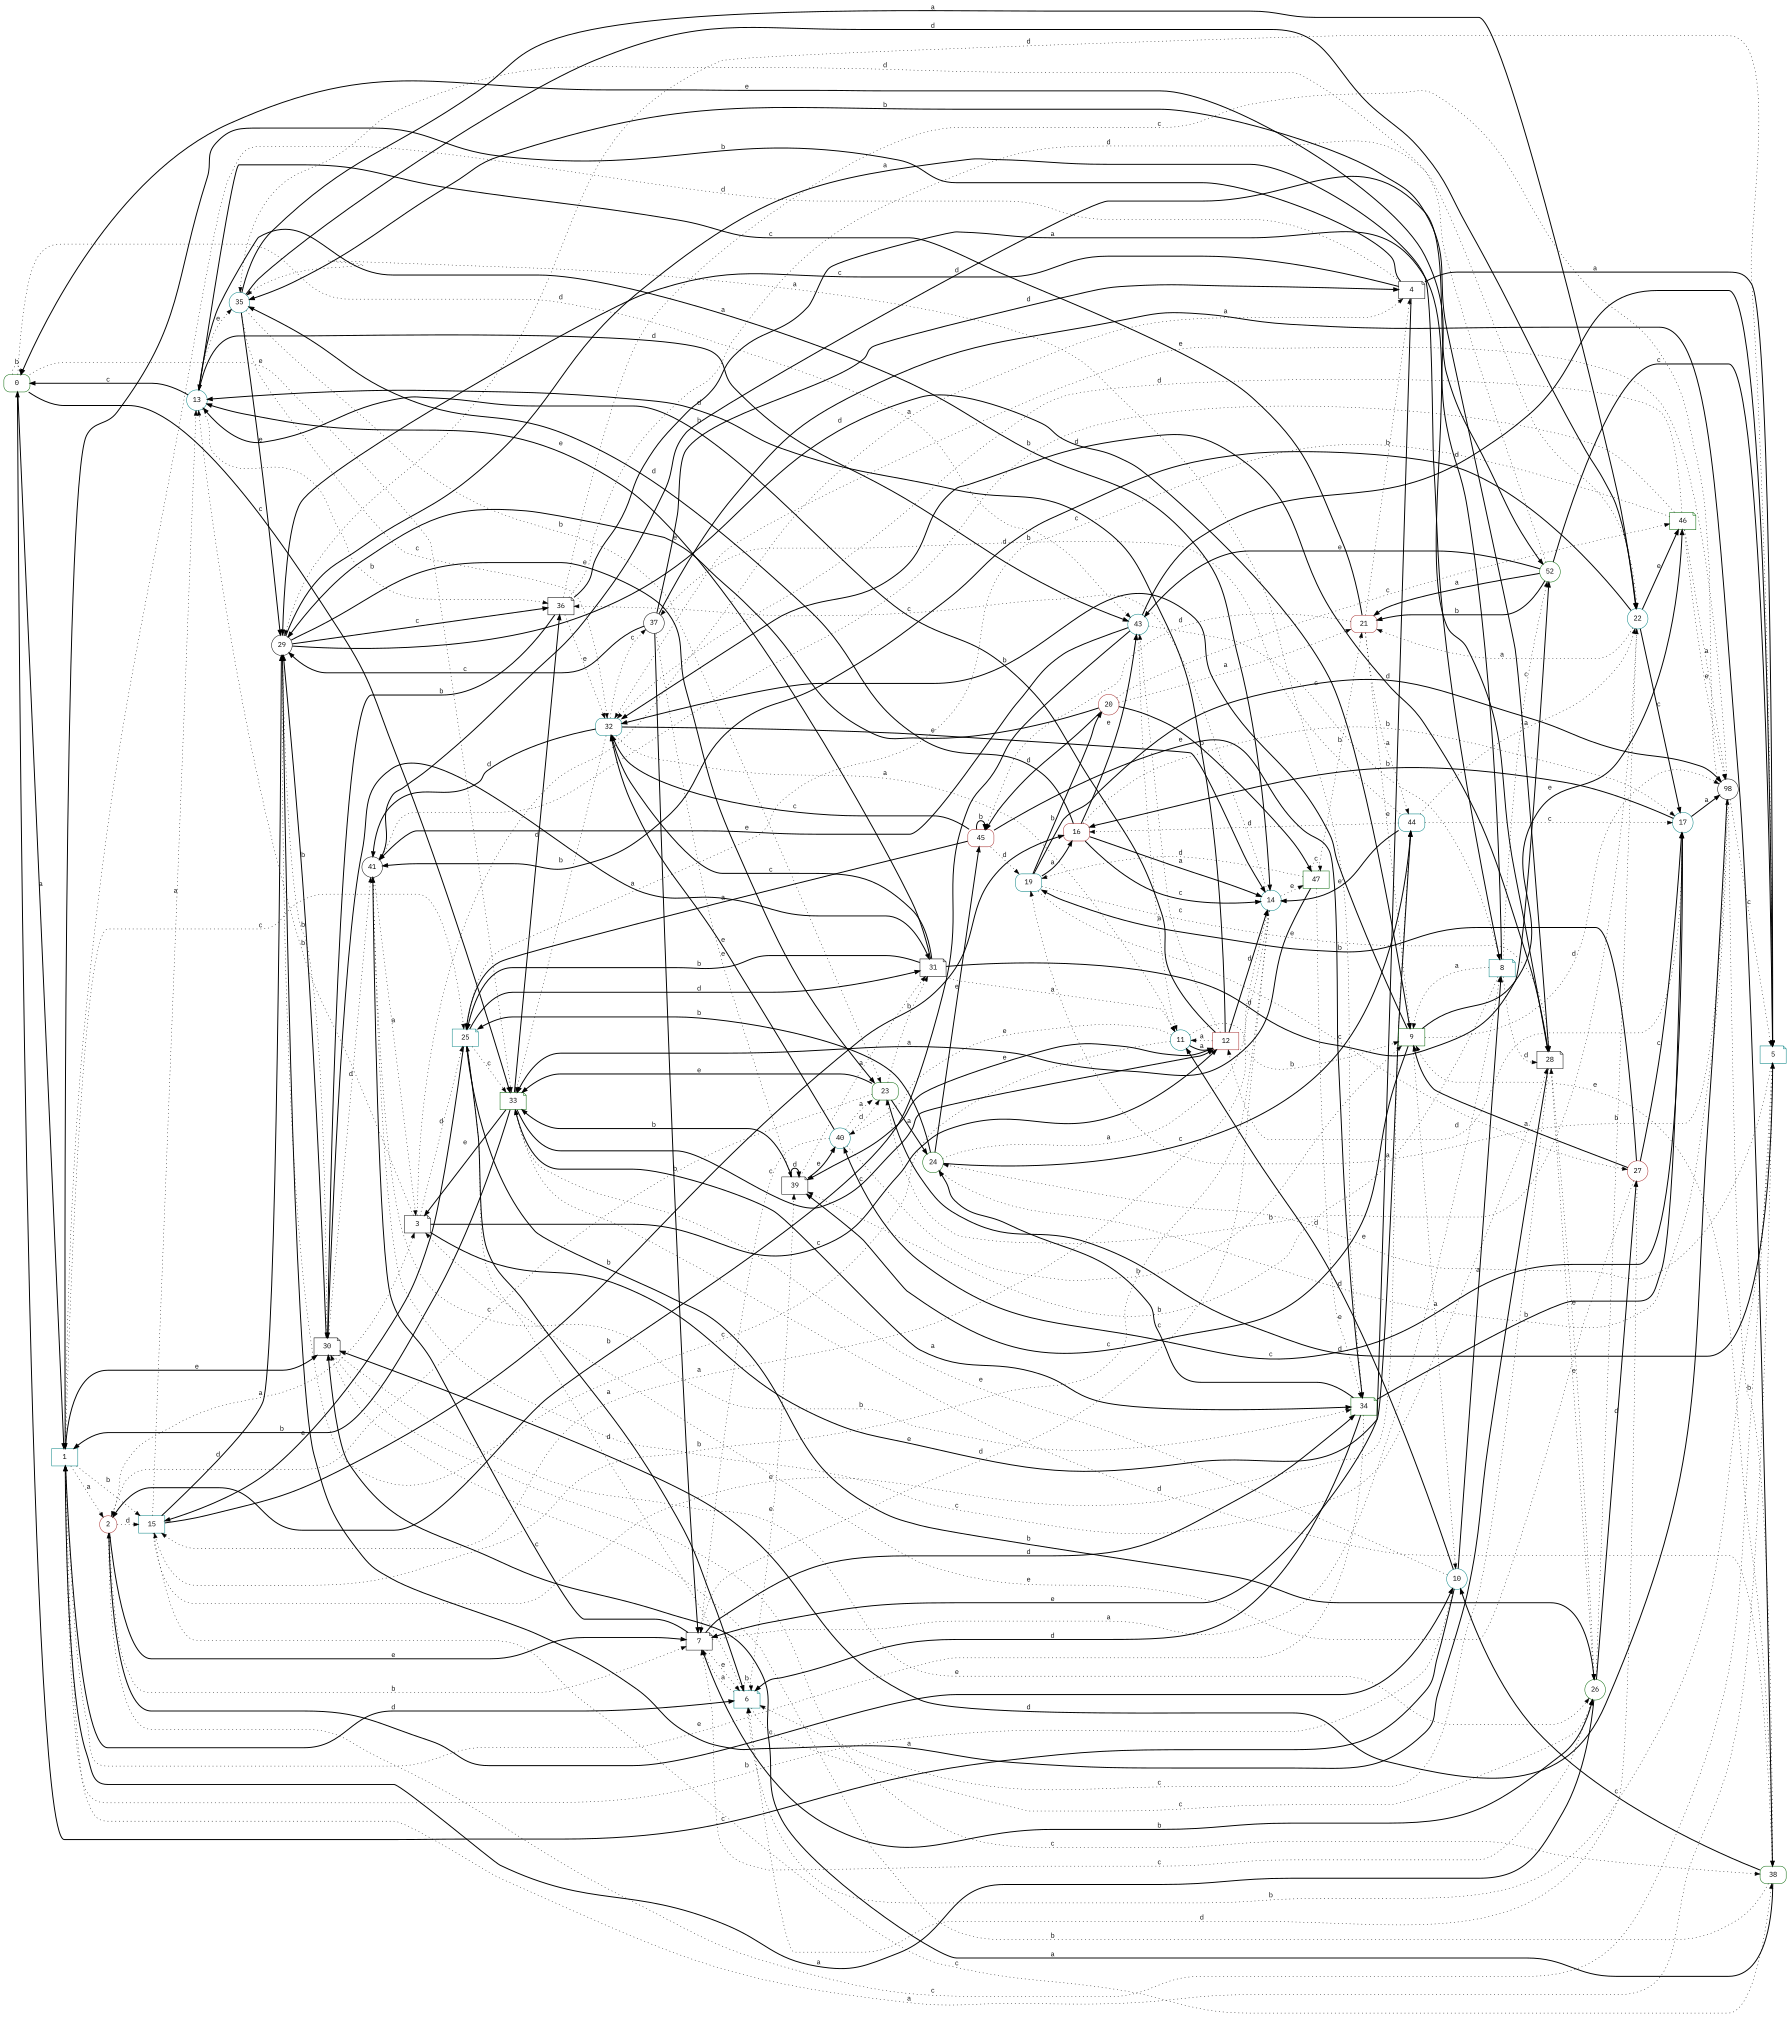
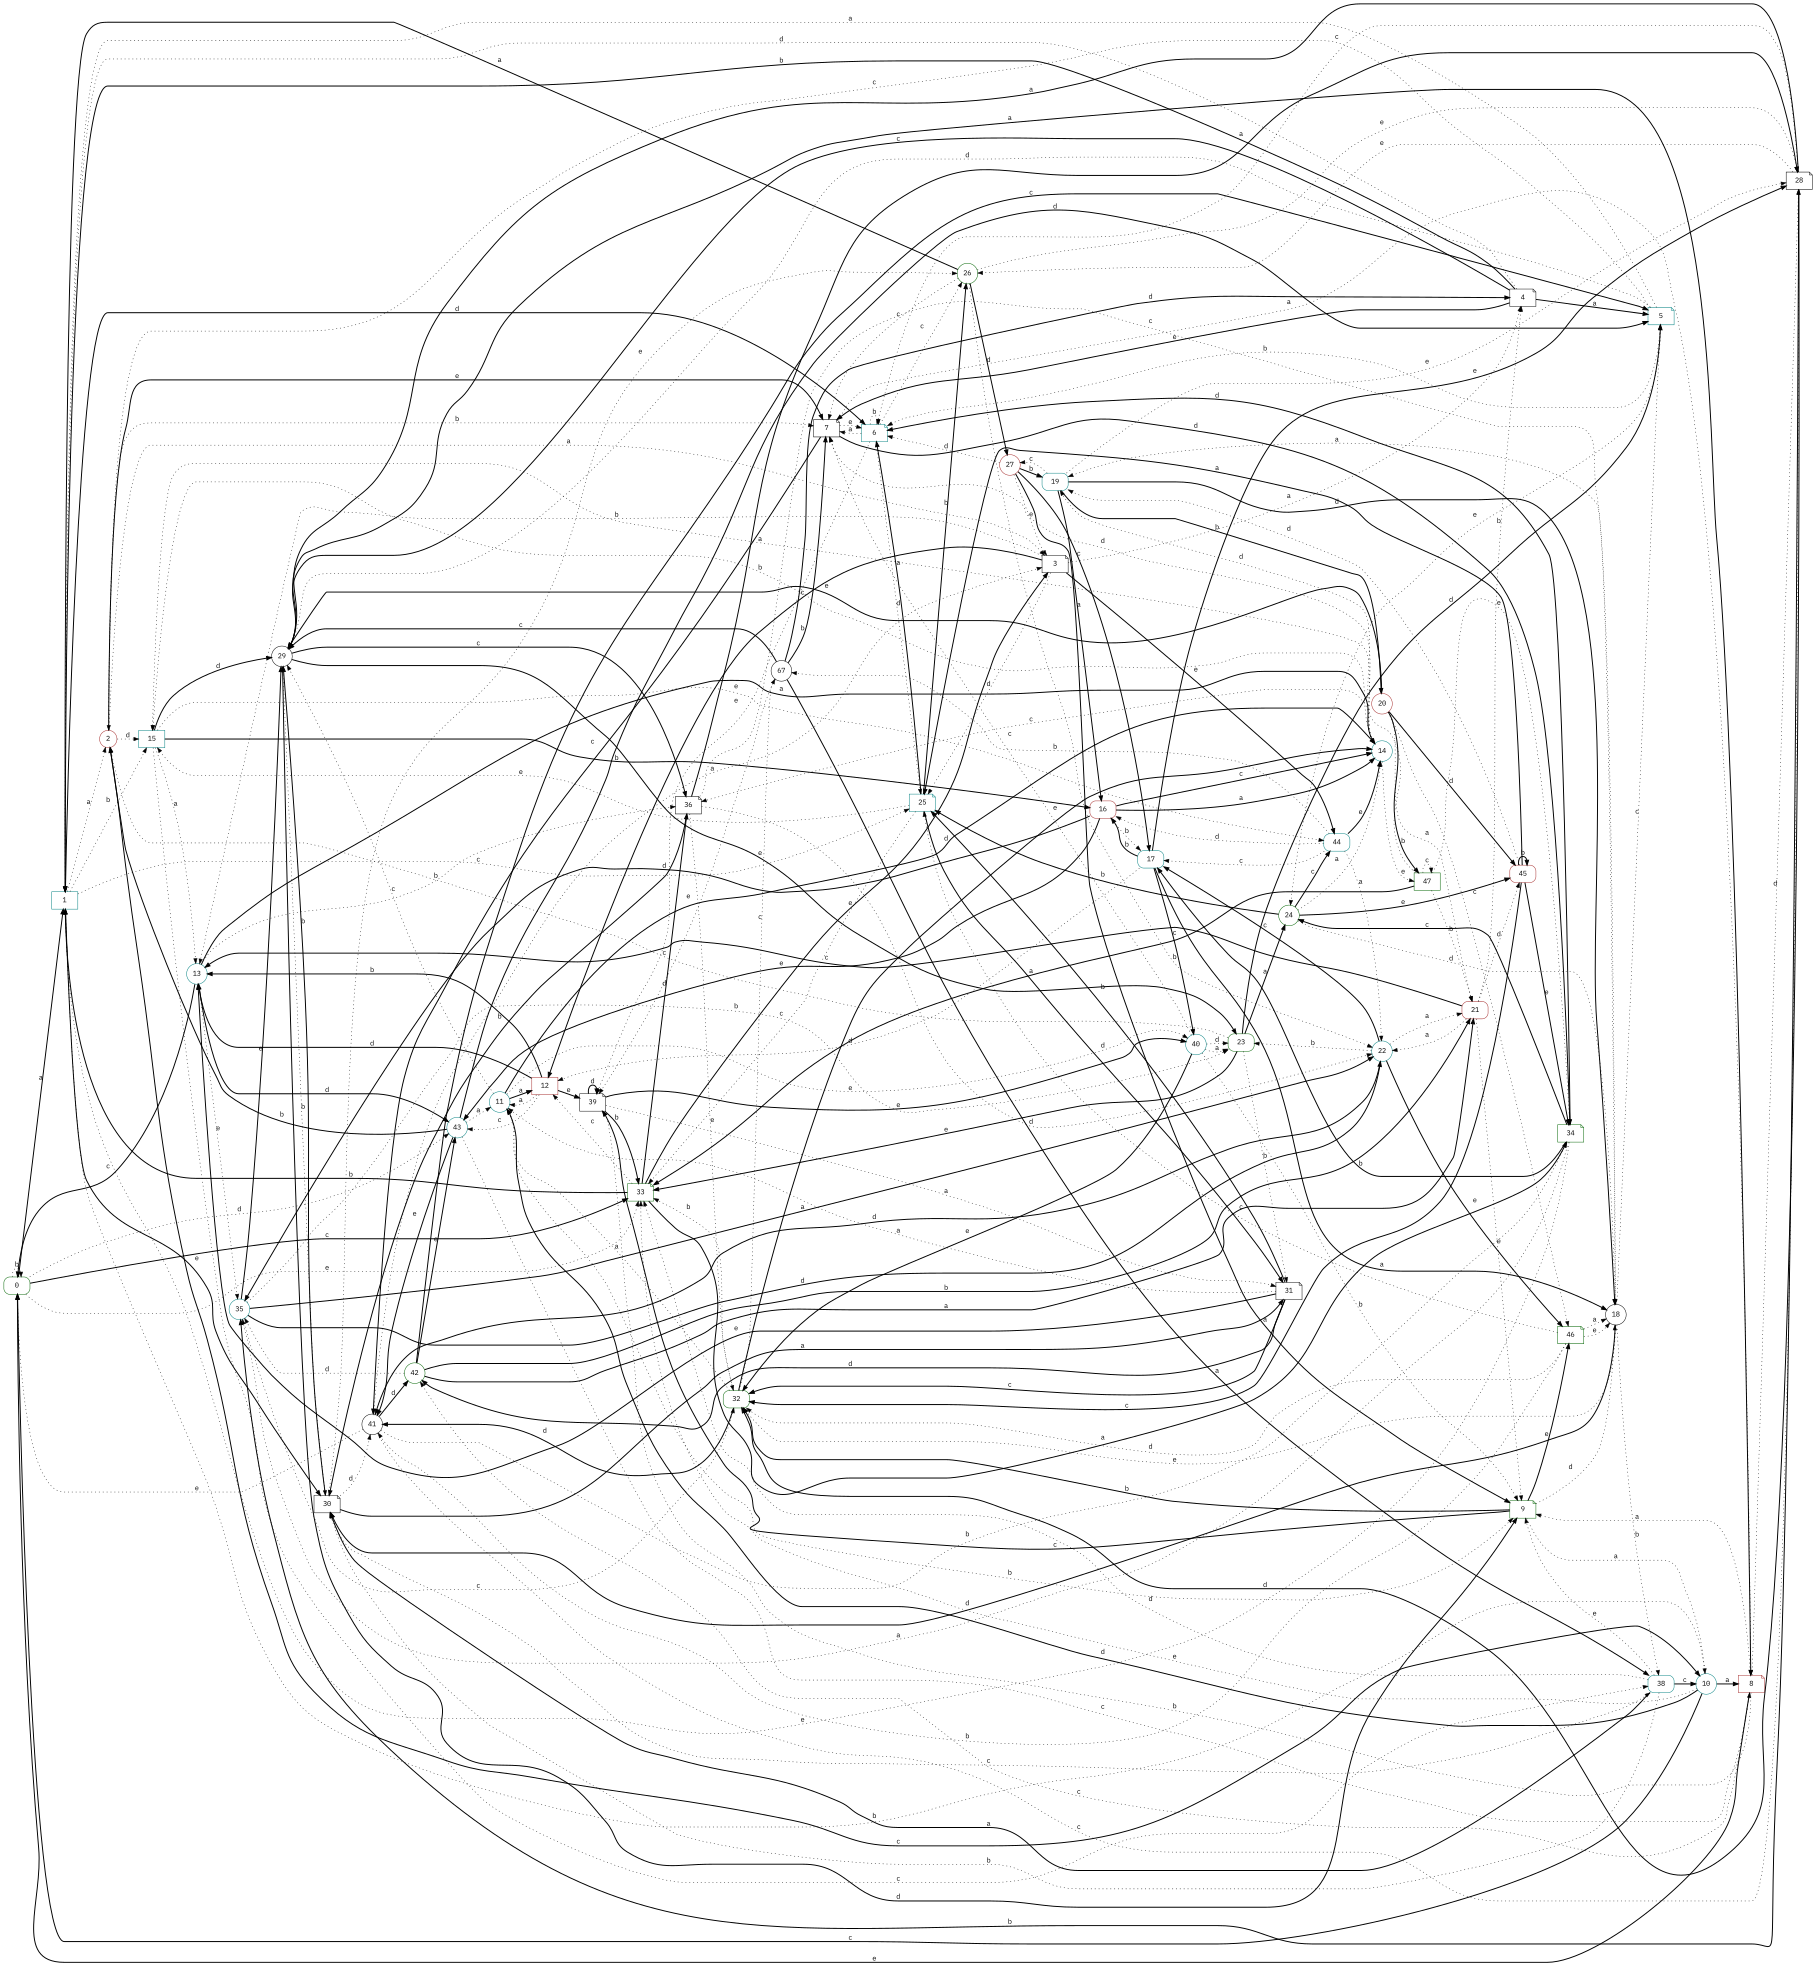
none -> (1336, 402)
(1550, 572) -> (415, 1373)
(654, 623) -> (781, 671)
(1380, 722) -> (1435, 1041)
(609, 727) -> (736, 1399)
(1728, 789) -> (1616, 1315)
(1683, 823) -> (1151, 859)
(1502, 968) -> (1751, 1684)
(1247, 974) -> (921, 859)
(1412, 1037) -> (1523, 1509)
(864, 1182) -> (594, 1141)
(388, 1330) -> (534, 777)
none -> (118, 1492)
(1121, 1829) -> none
(1773, 1875) -> (1661, 1684)
